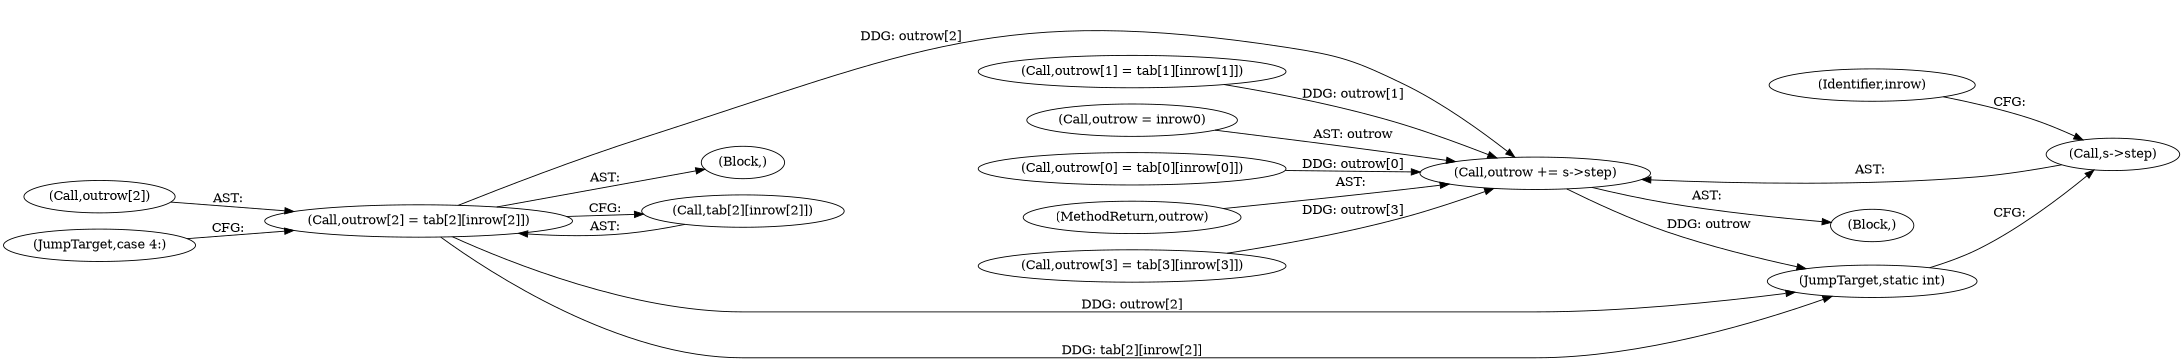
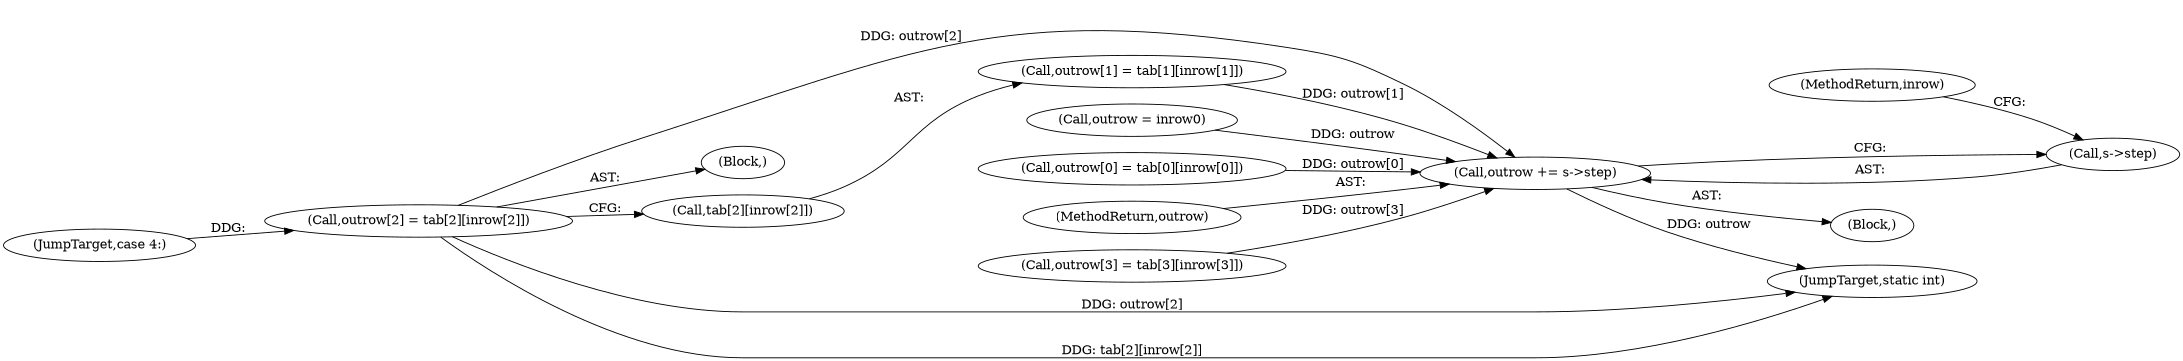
(1872, 85) -> (1872, 85)
(1353, 135) -> (1353, 135)
(100, 197) -> none
(230, 229) -> (230, 229)
(2013, 230) -> (1837, 158)
(607, 235) -> (910, 141)
